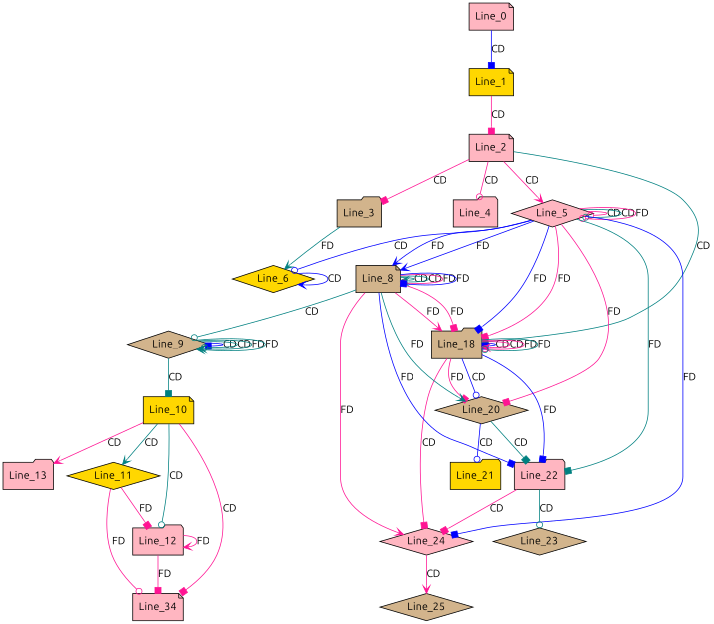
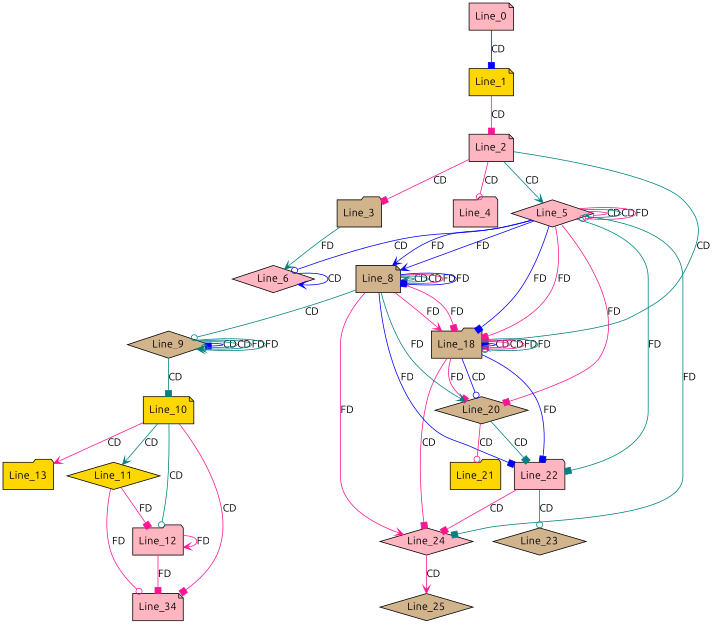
(521, 179) -> (521, 179)
(273, 279) -> (273, 279)
(683, 434) -> (683, 434)
(479, 440) -> (479, 440)
(28, 476) -> (28, 476)
